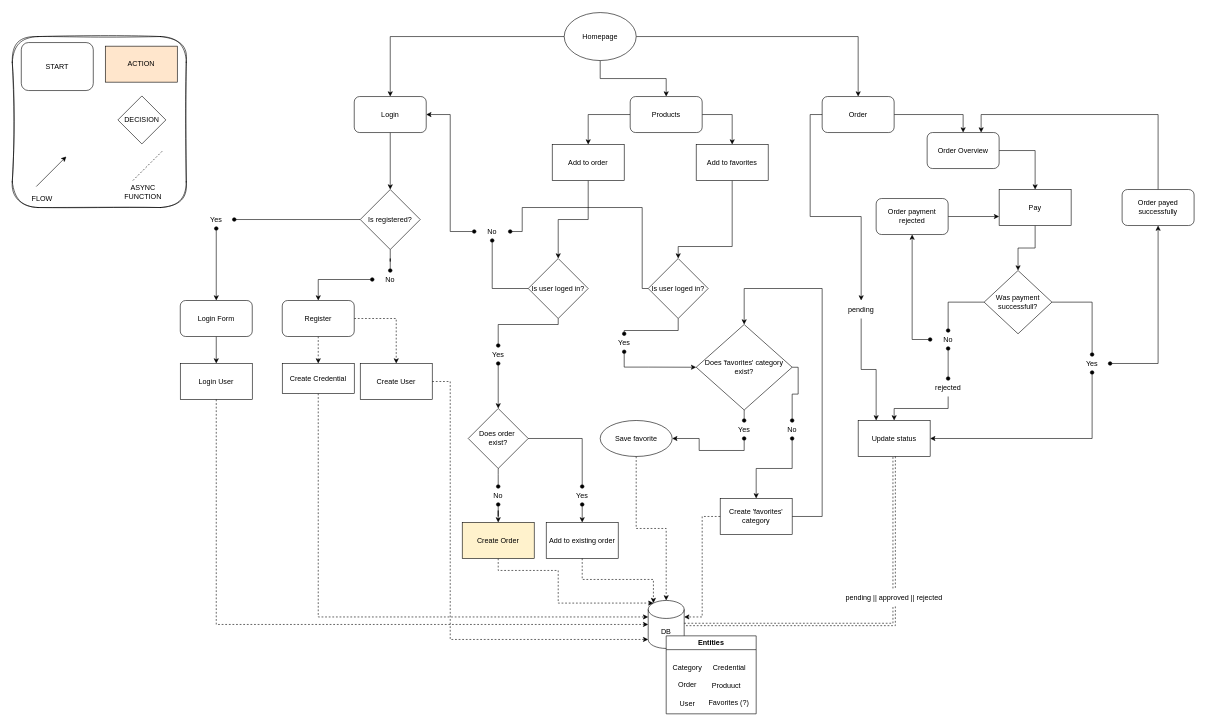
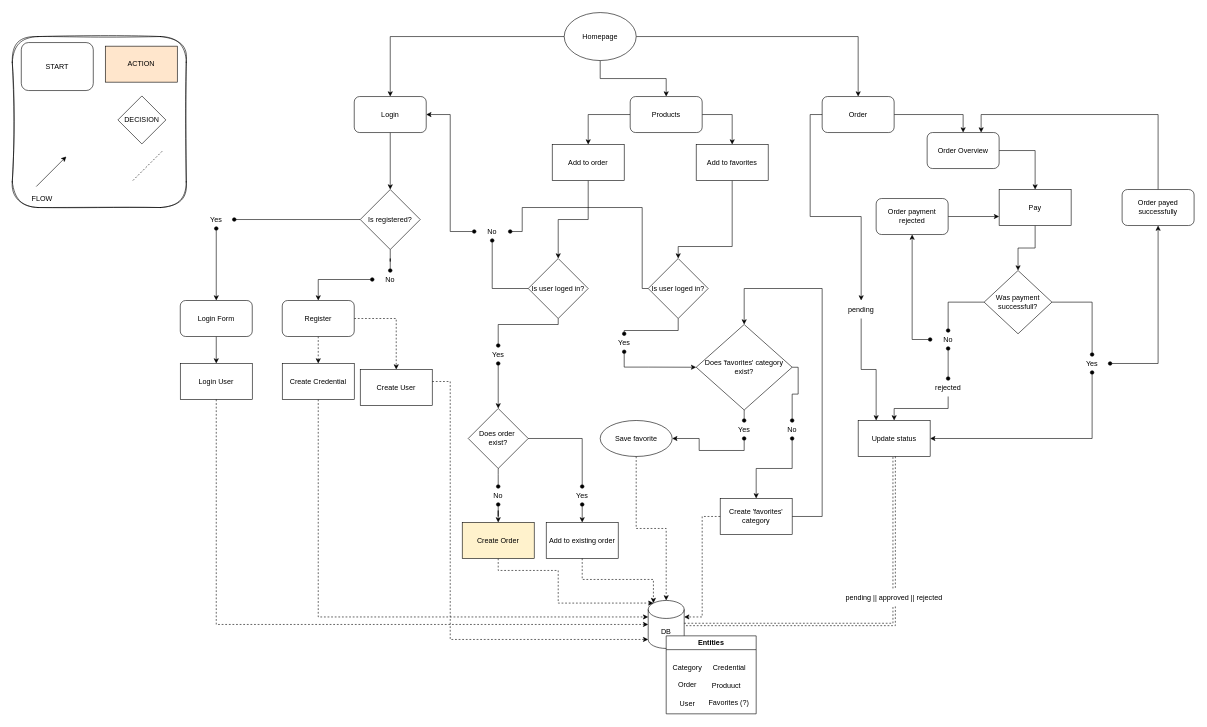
(143, 192) -> none
(318, 378) -> (318, 381)
(396, 381) -> (396, 387)
